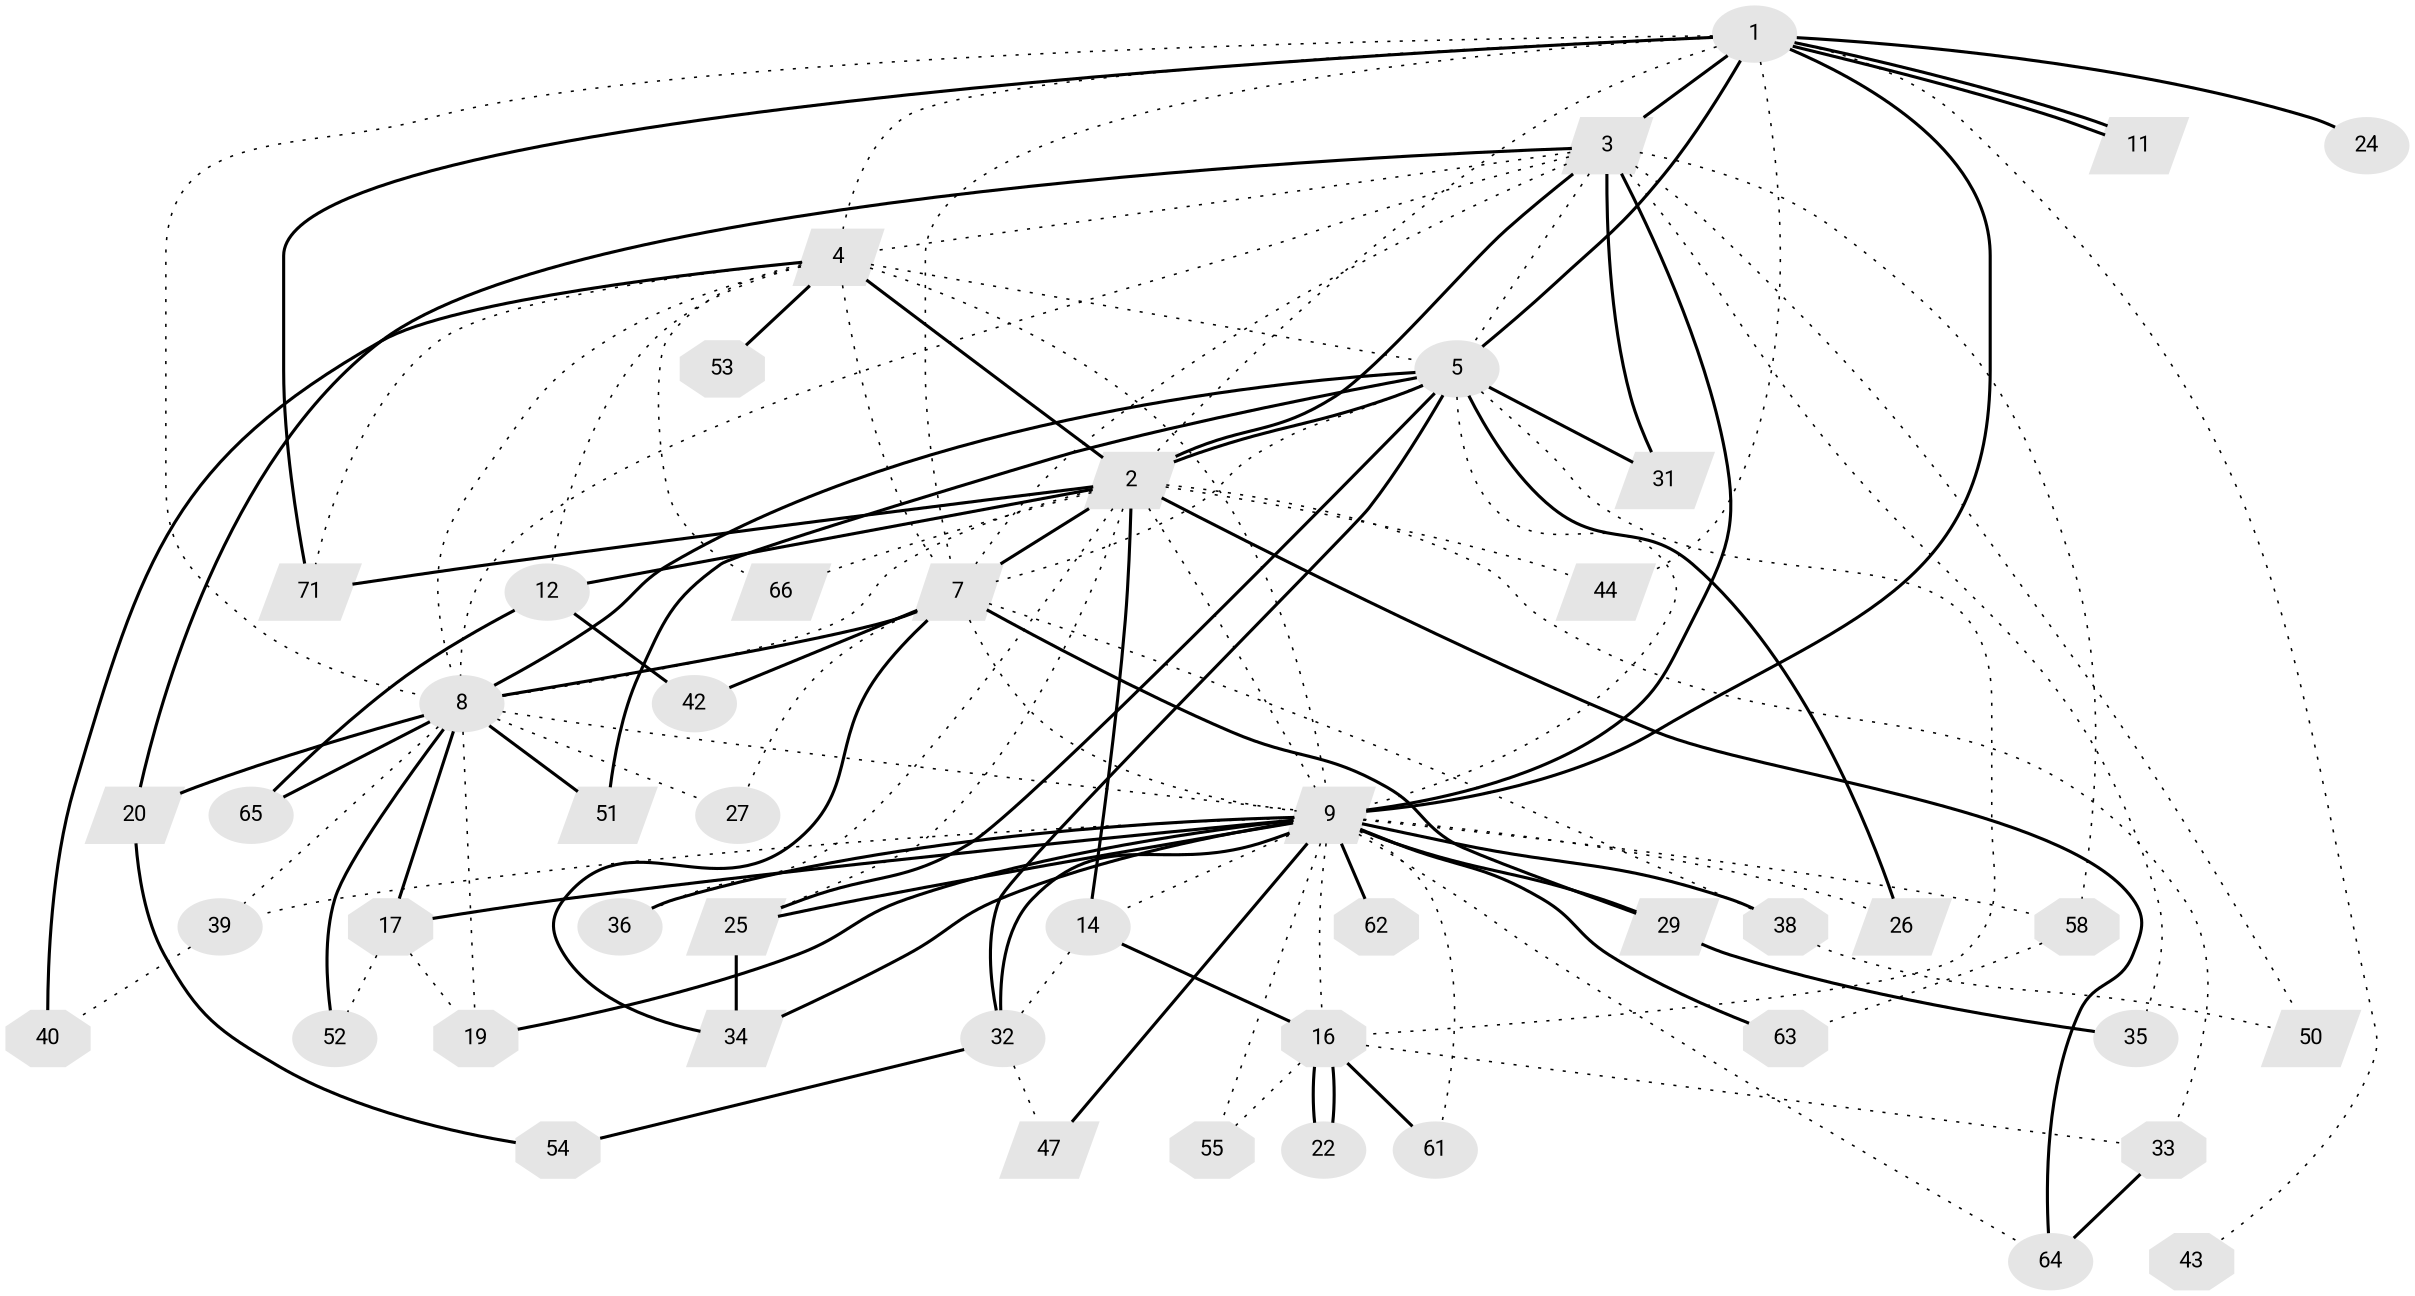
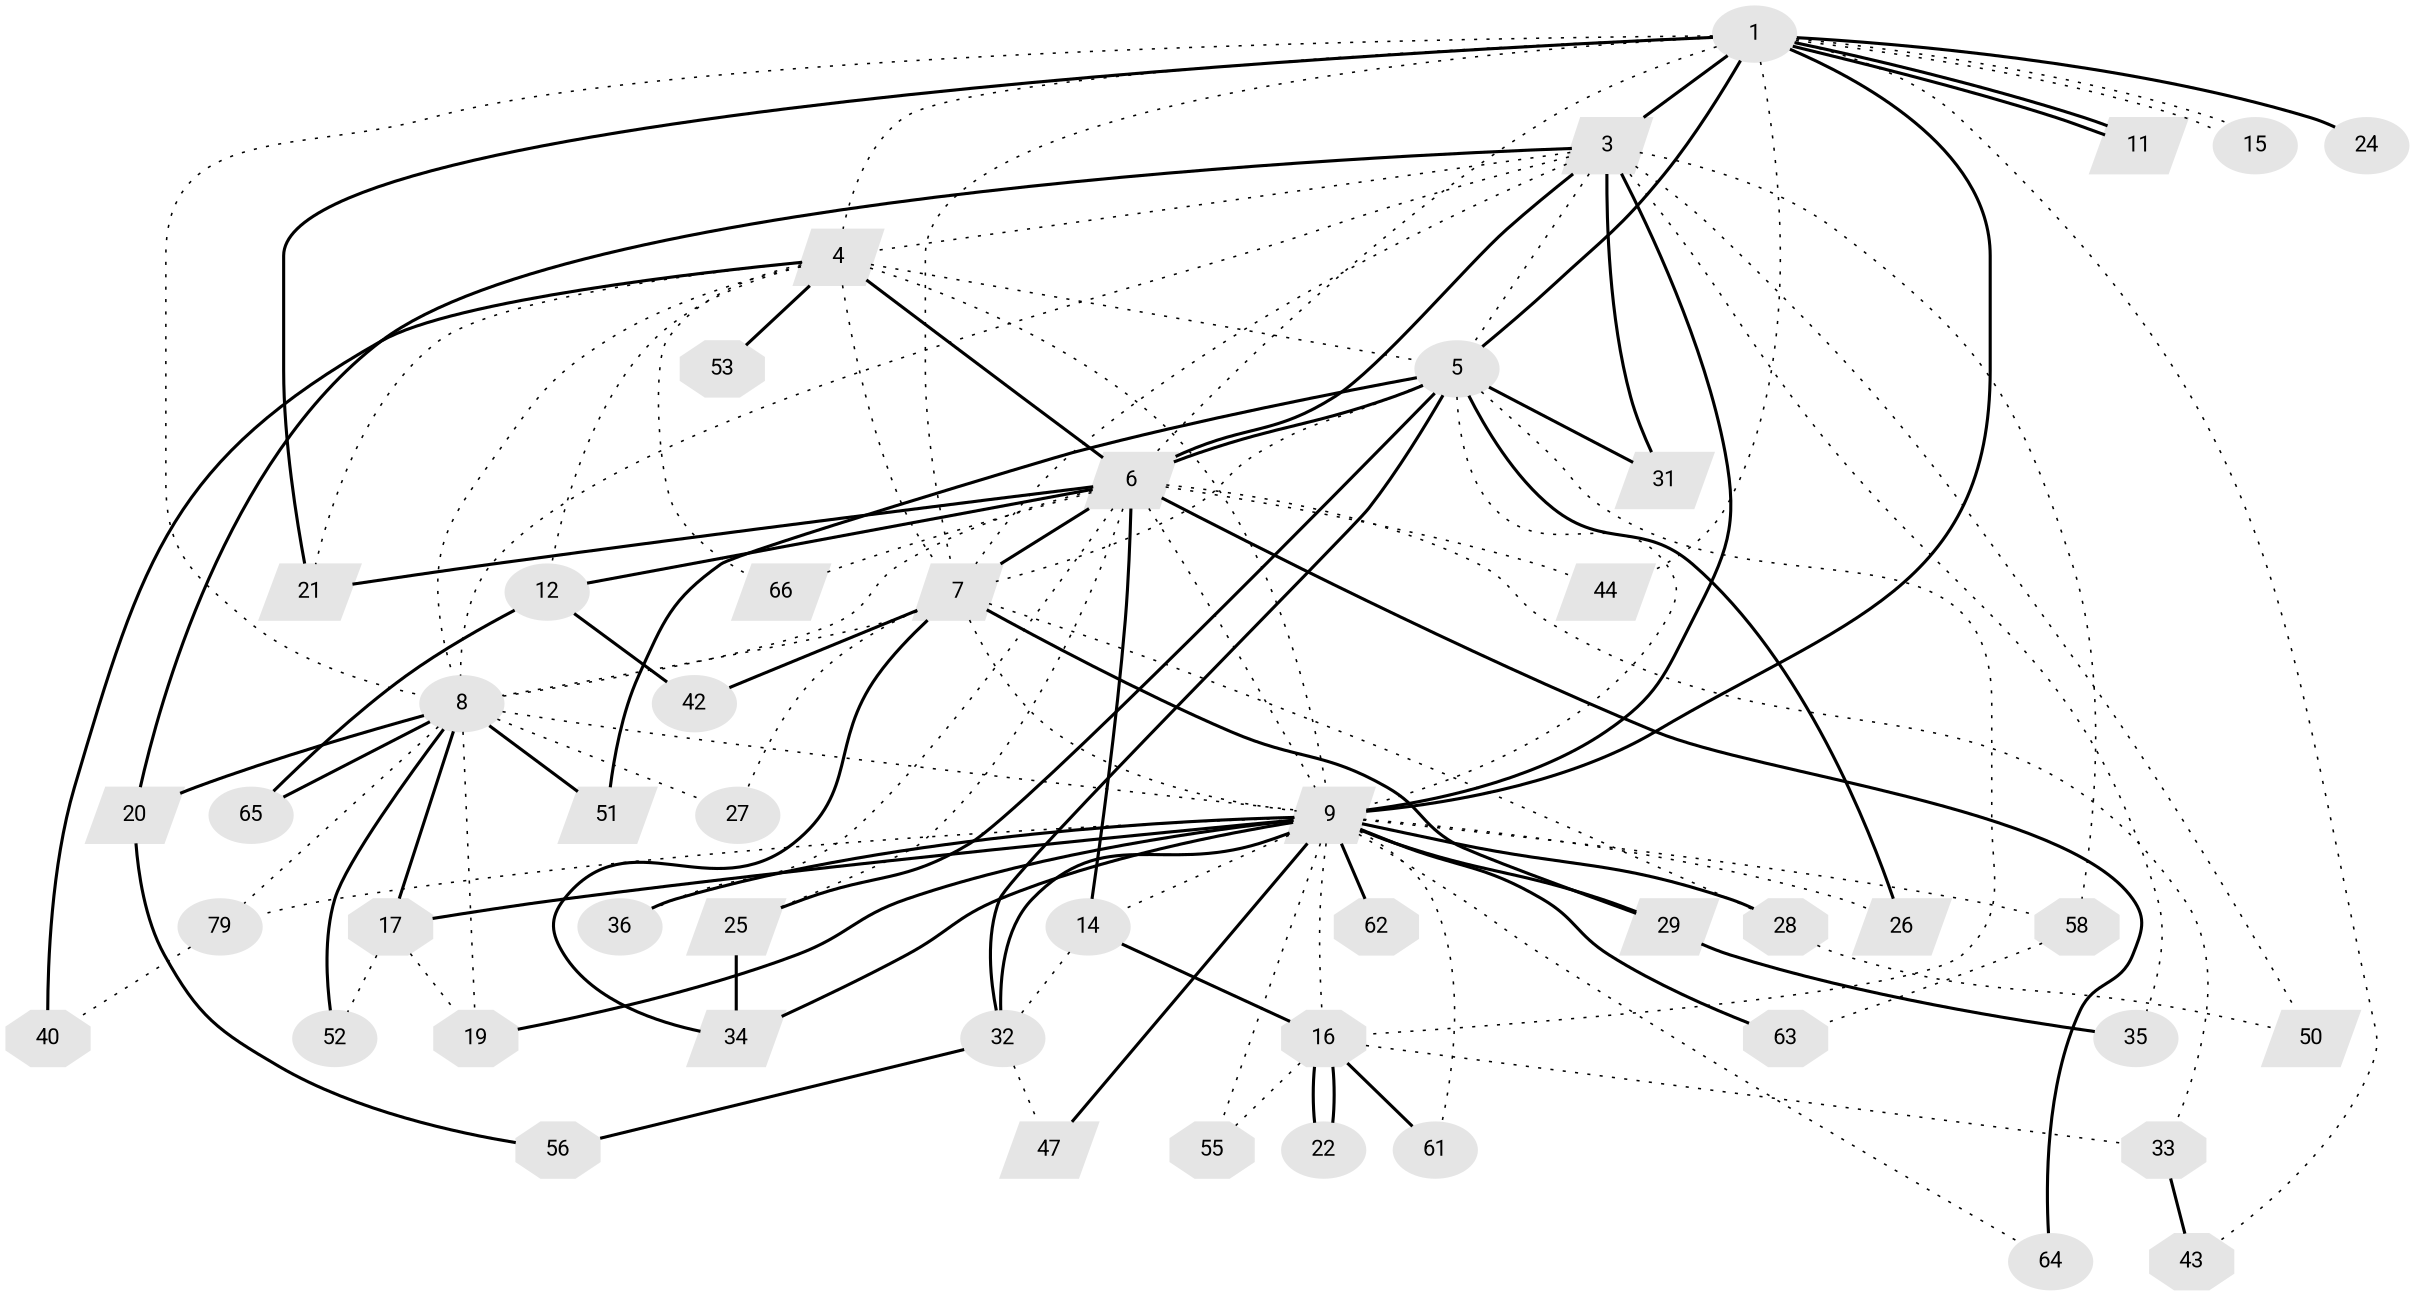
none -> (2255, 146)
(952, 450) -> none
(1131, 480) -> (1131, 480)
(310, 592) -> (310, 592)
(711, 659) -> (711, 659)
(1035, 867) -> none
(220, 927) -> (220, 927)
(1786, 927) -> (1786, 927)
(558, 1150) -> (558, 1150)
(2107, 1206) -> (2178, 1206)
